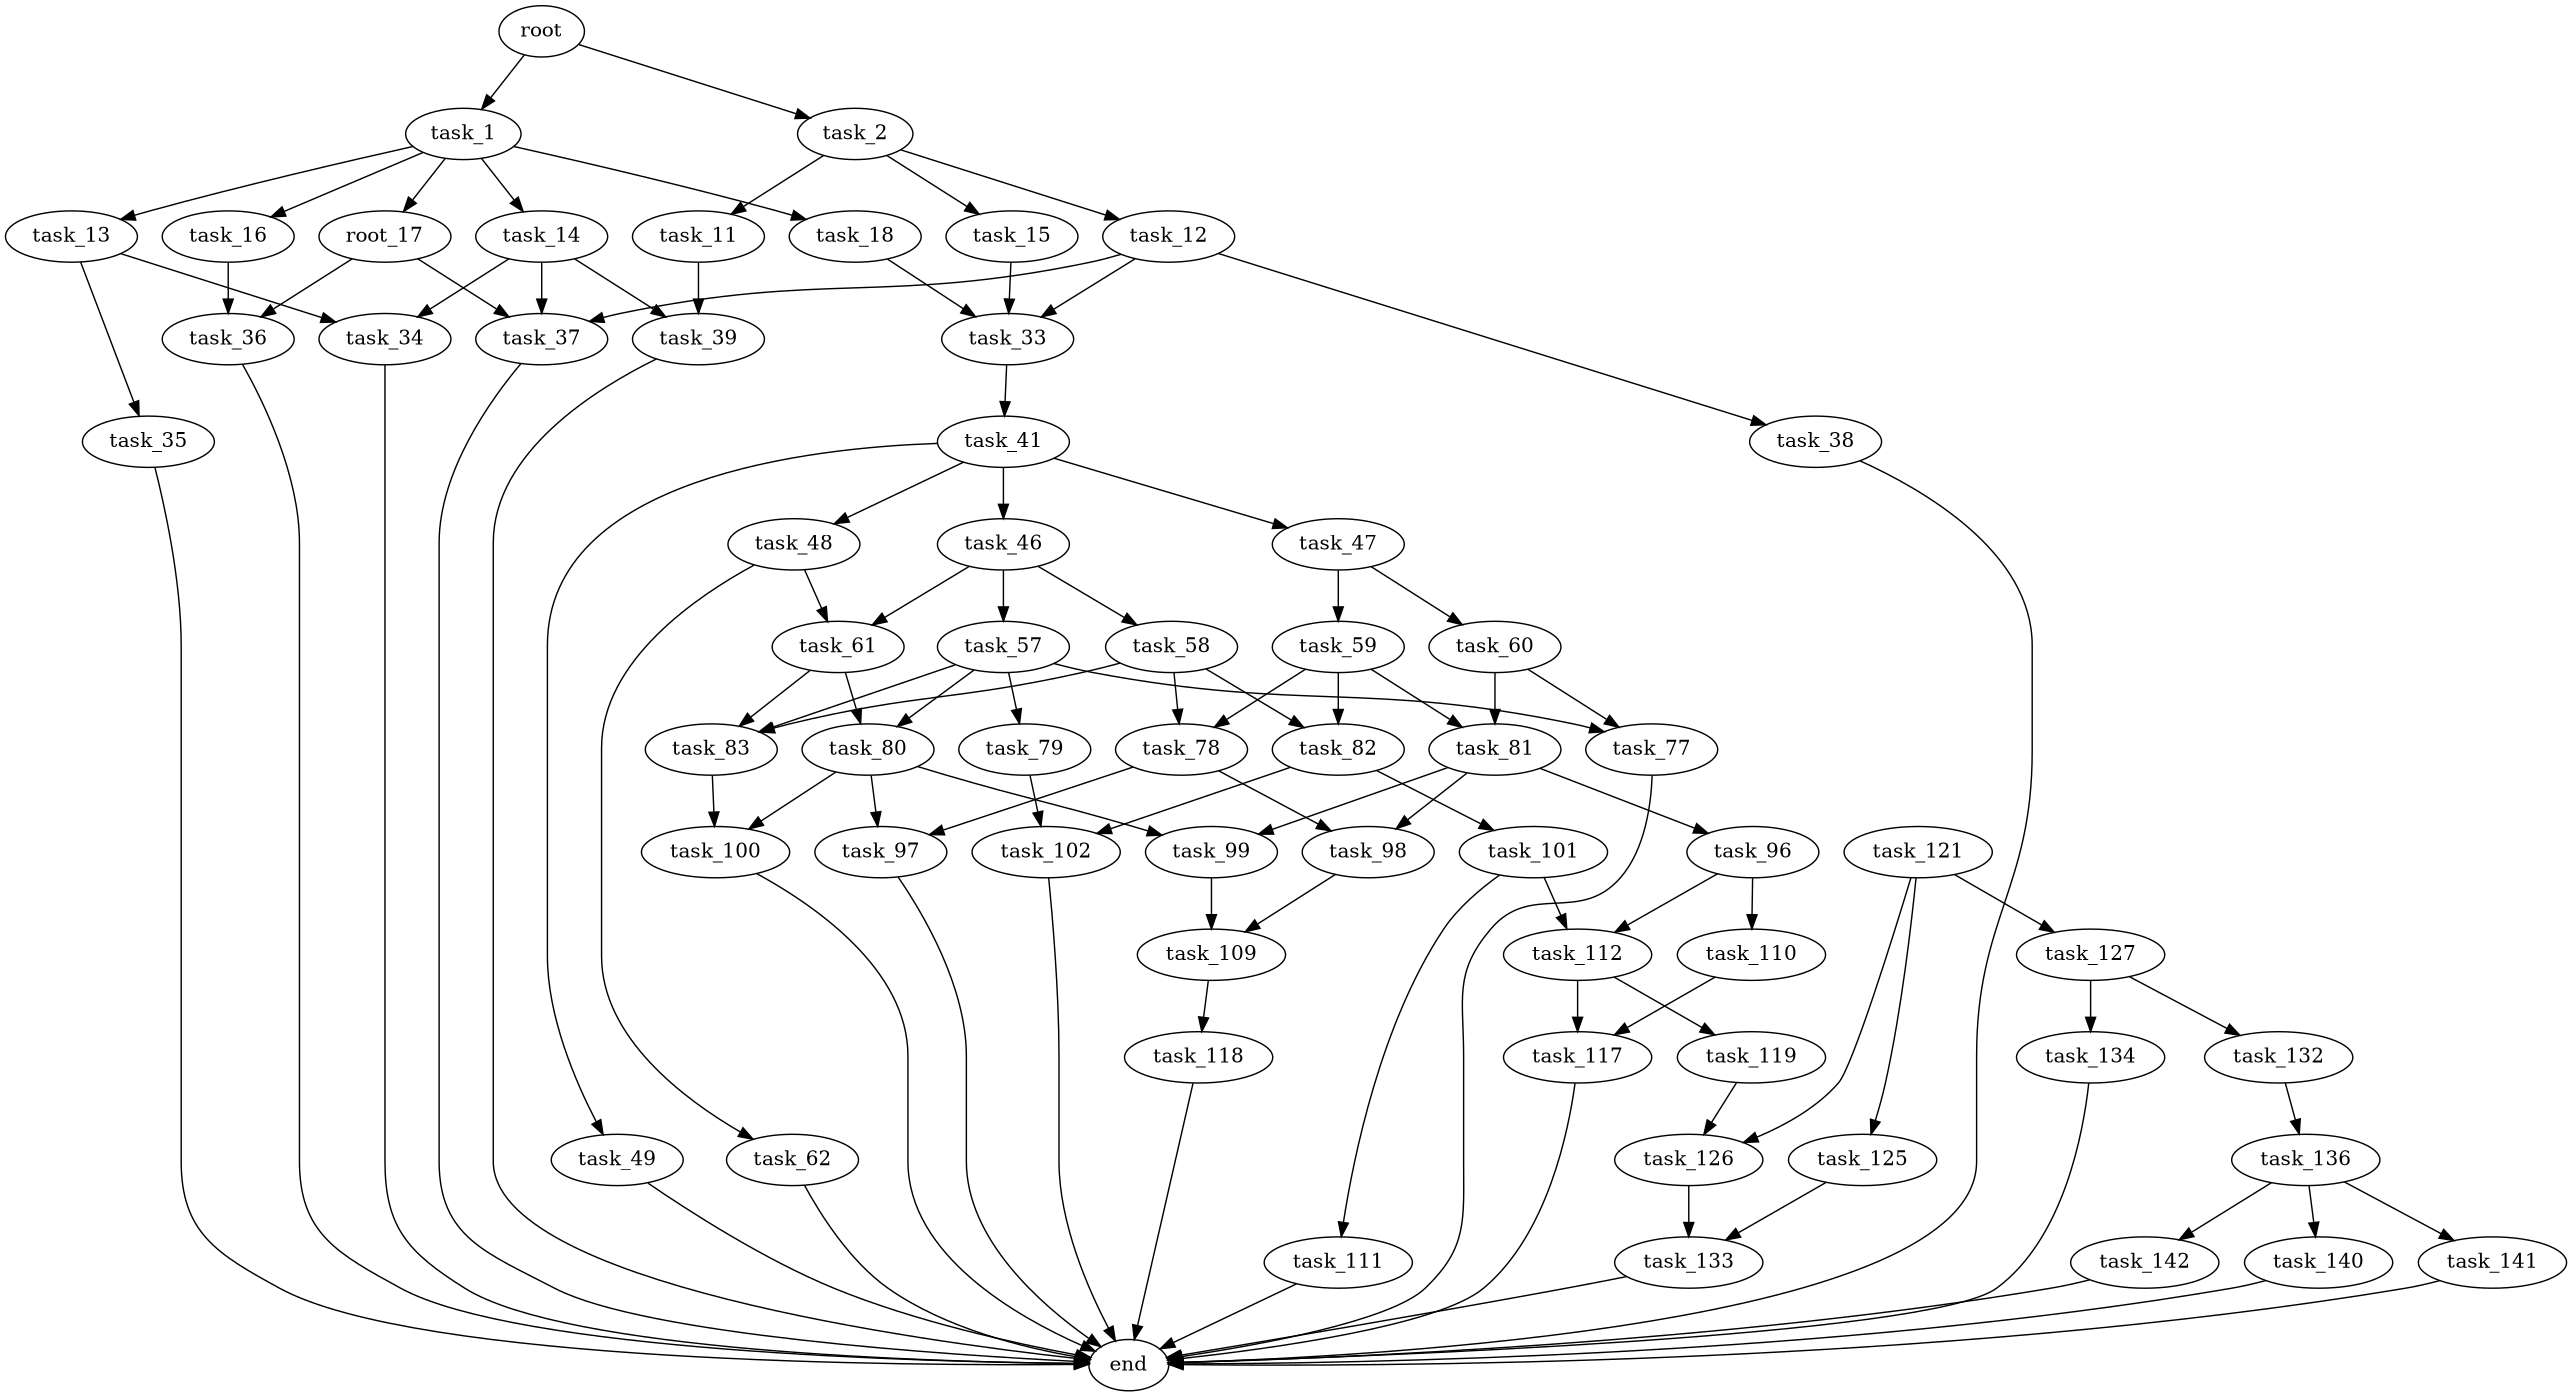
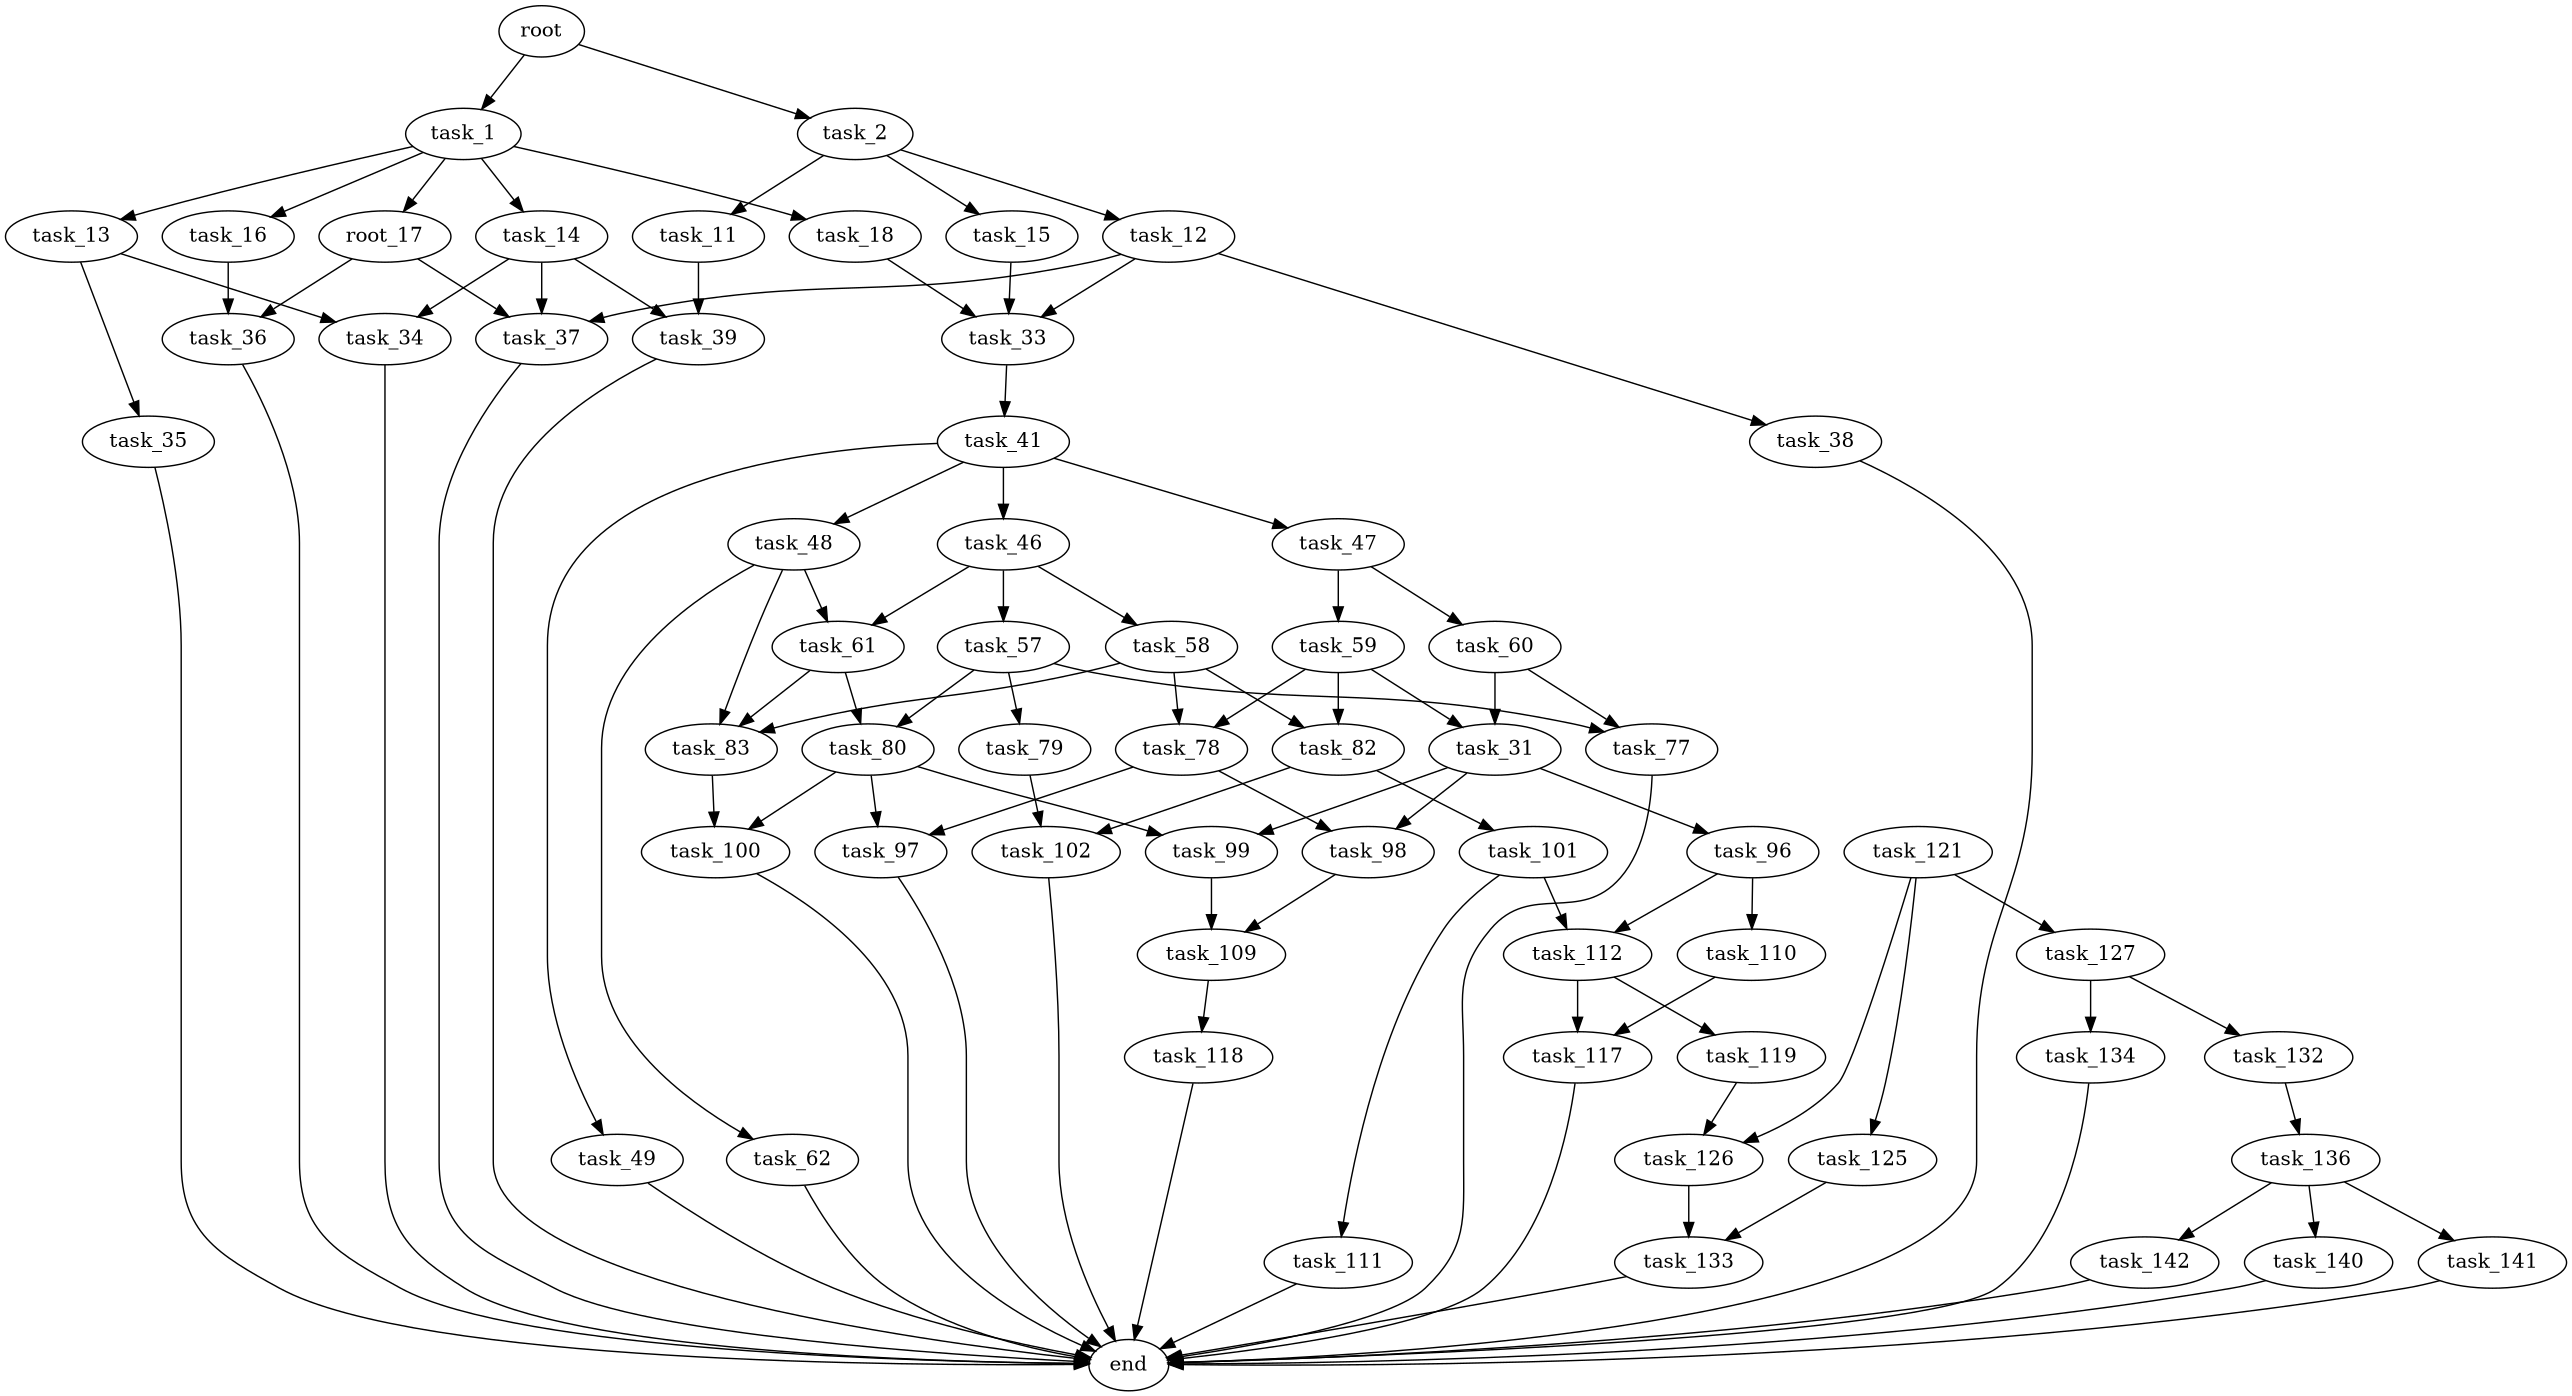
(864, 696) -> (752, 640)
(1495, 750) -> (1495, 750)
